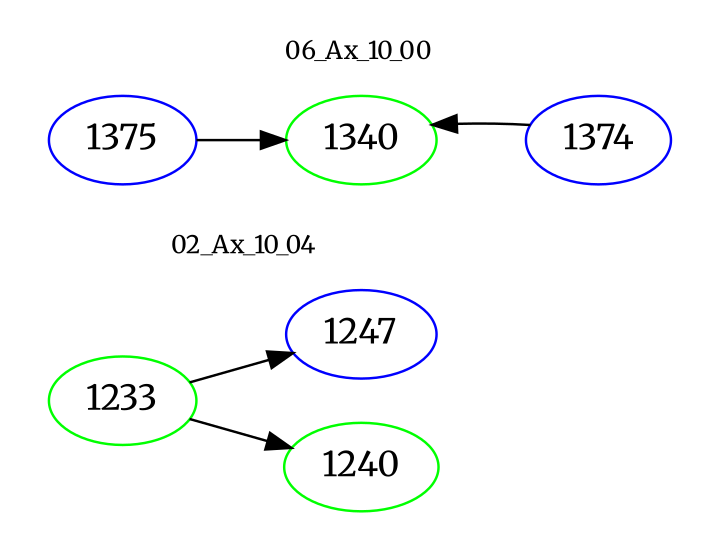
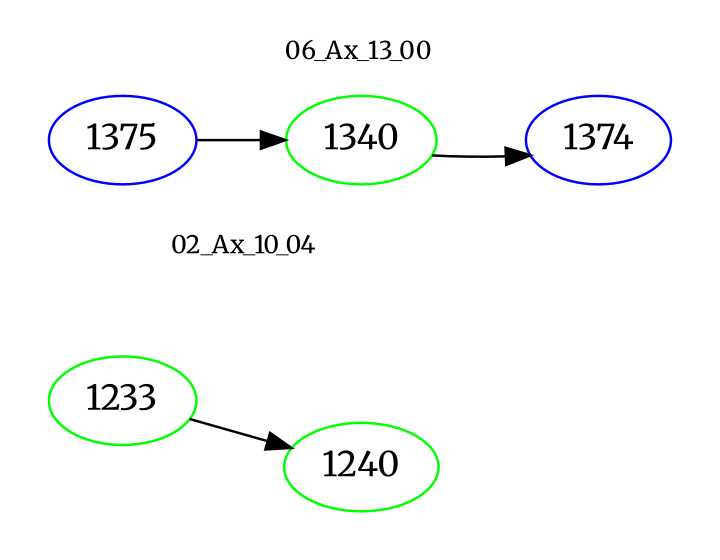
(360, 53) -> (360, 53)
(494, 124) -> (469, 157)
(361, 334) -> none
